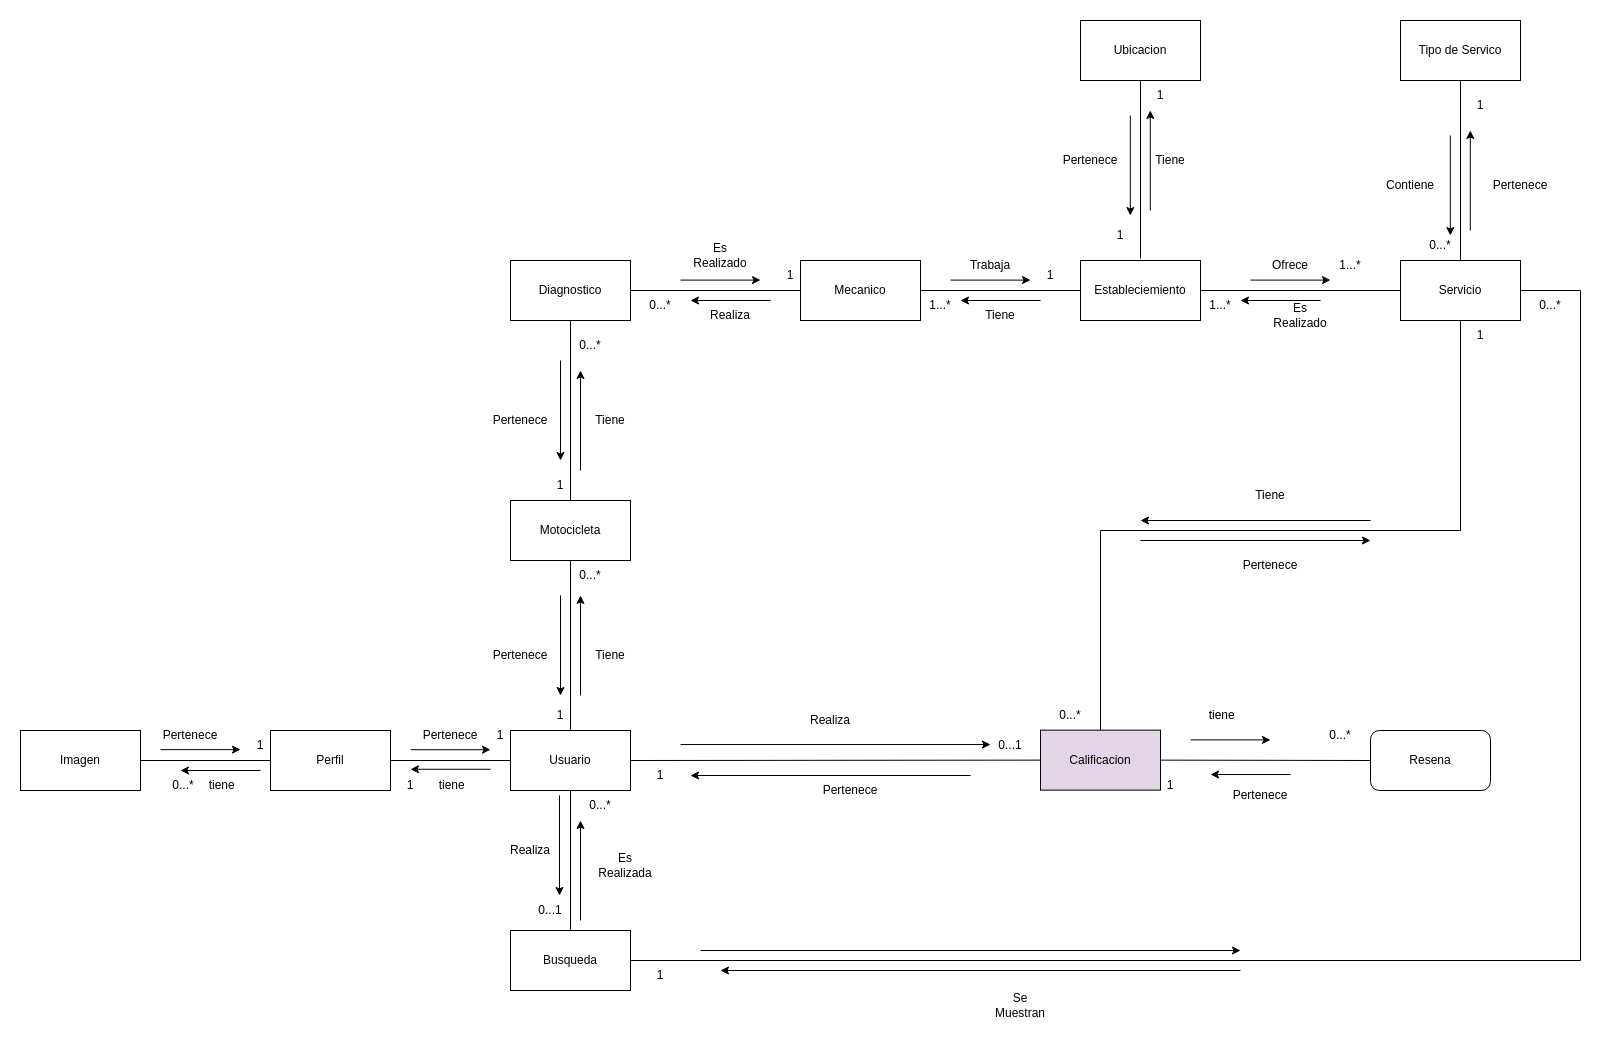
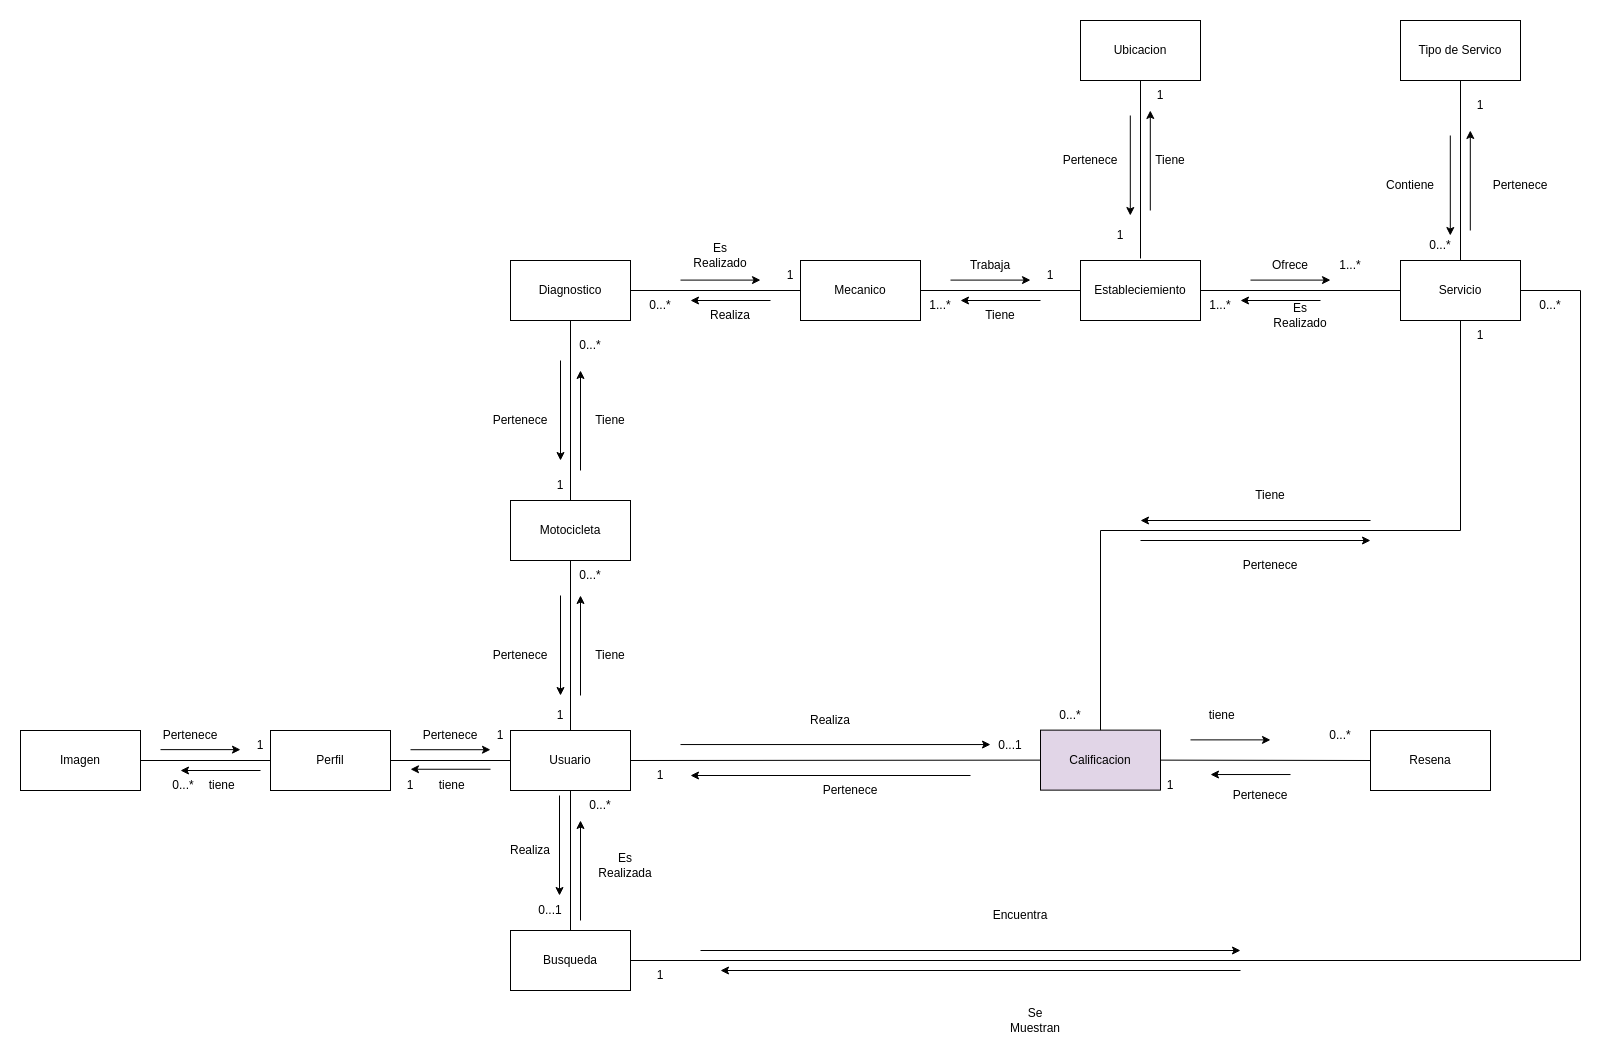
(1431, 761) -> (1431, 761)
none -> (1021, 916)
(1021, 1006) -> (1036, 1021)
